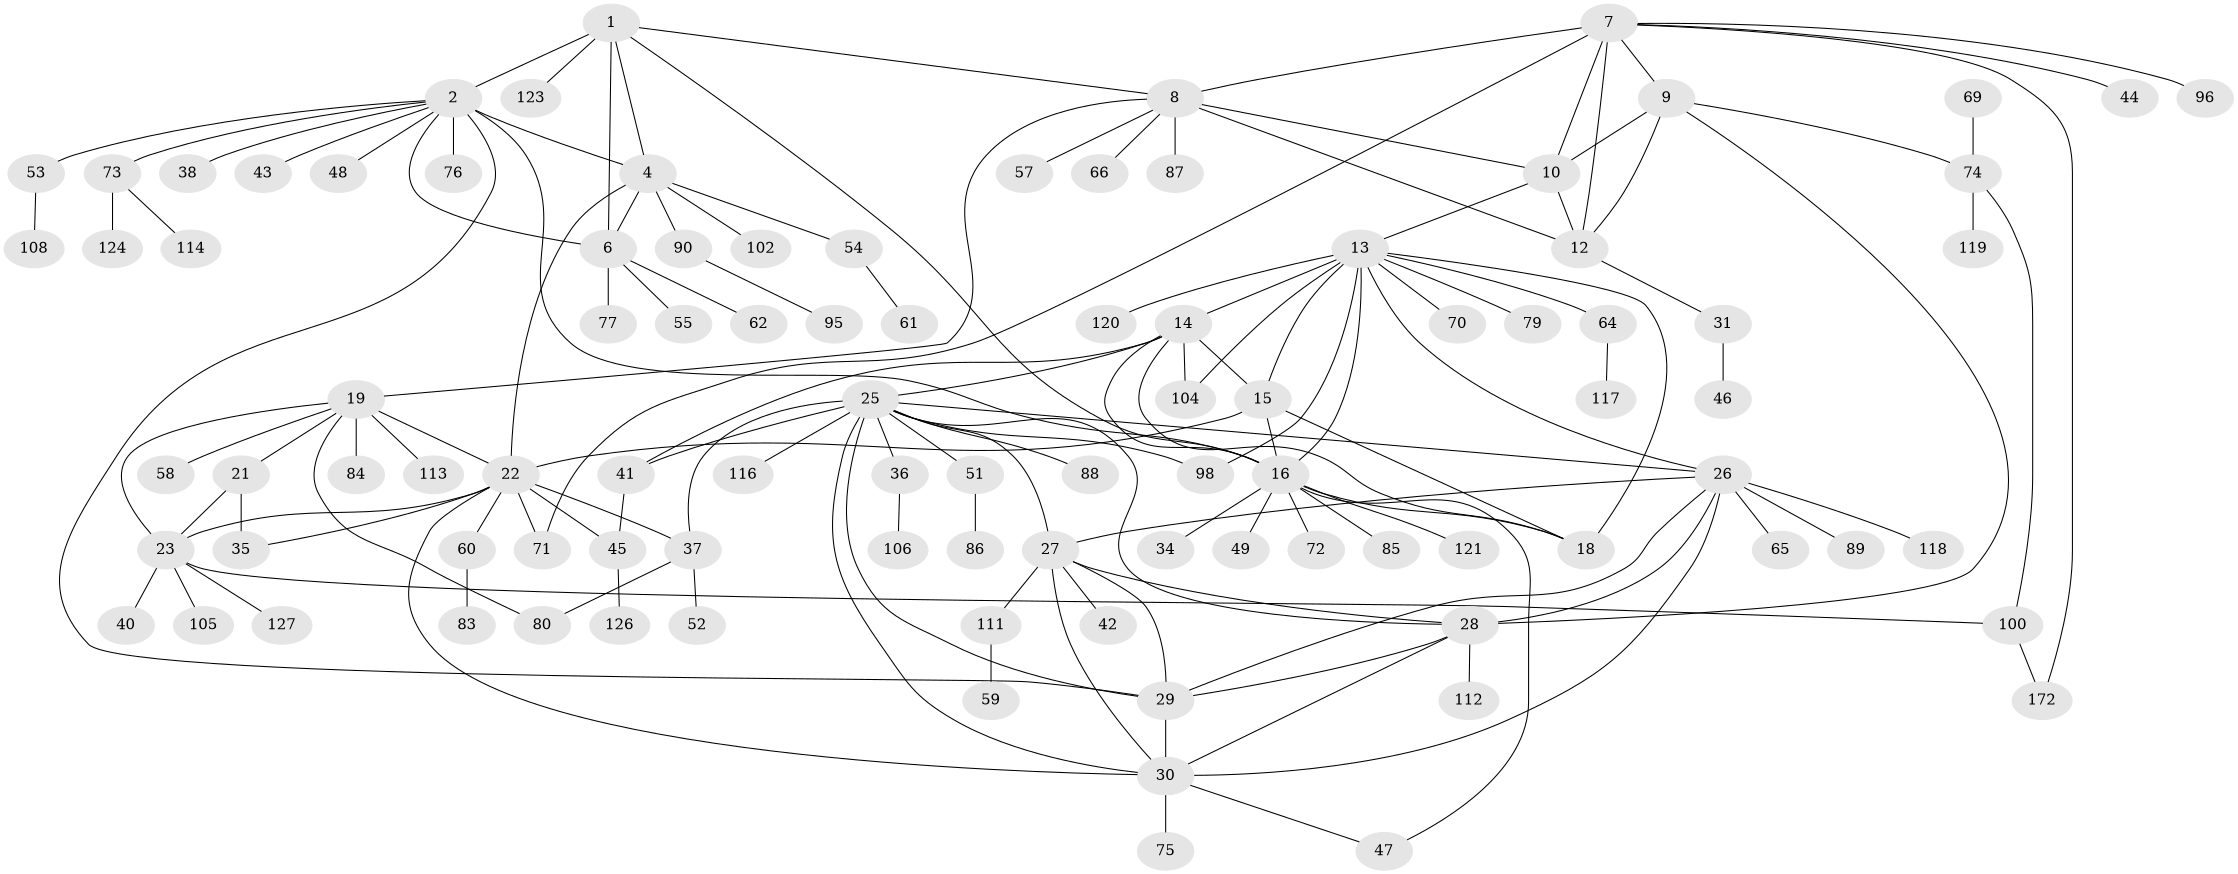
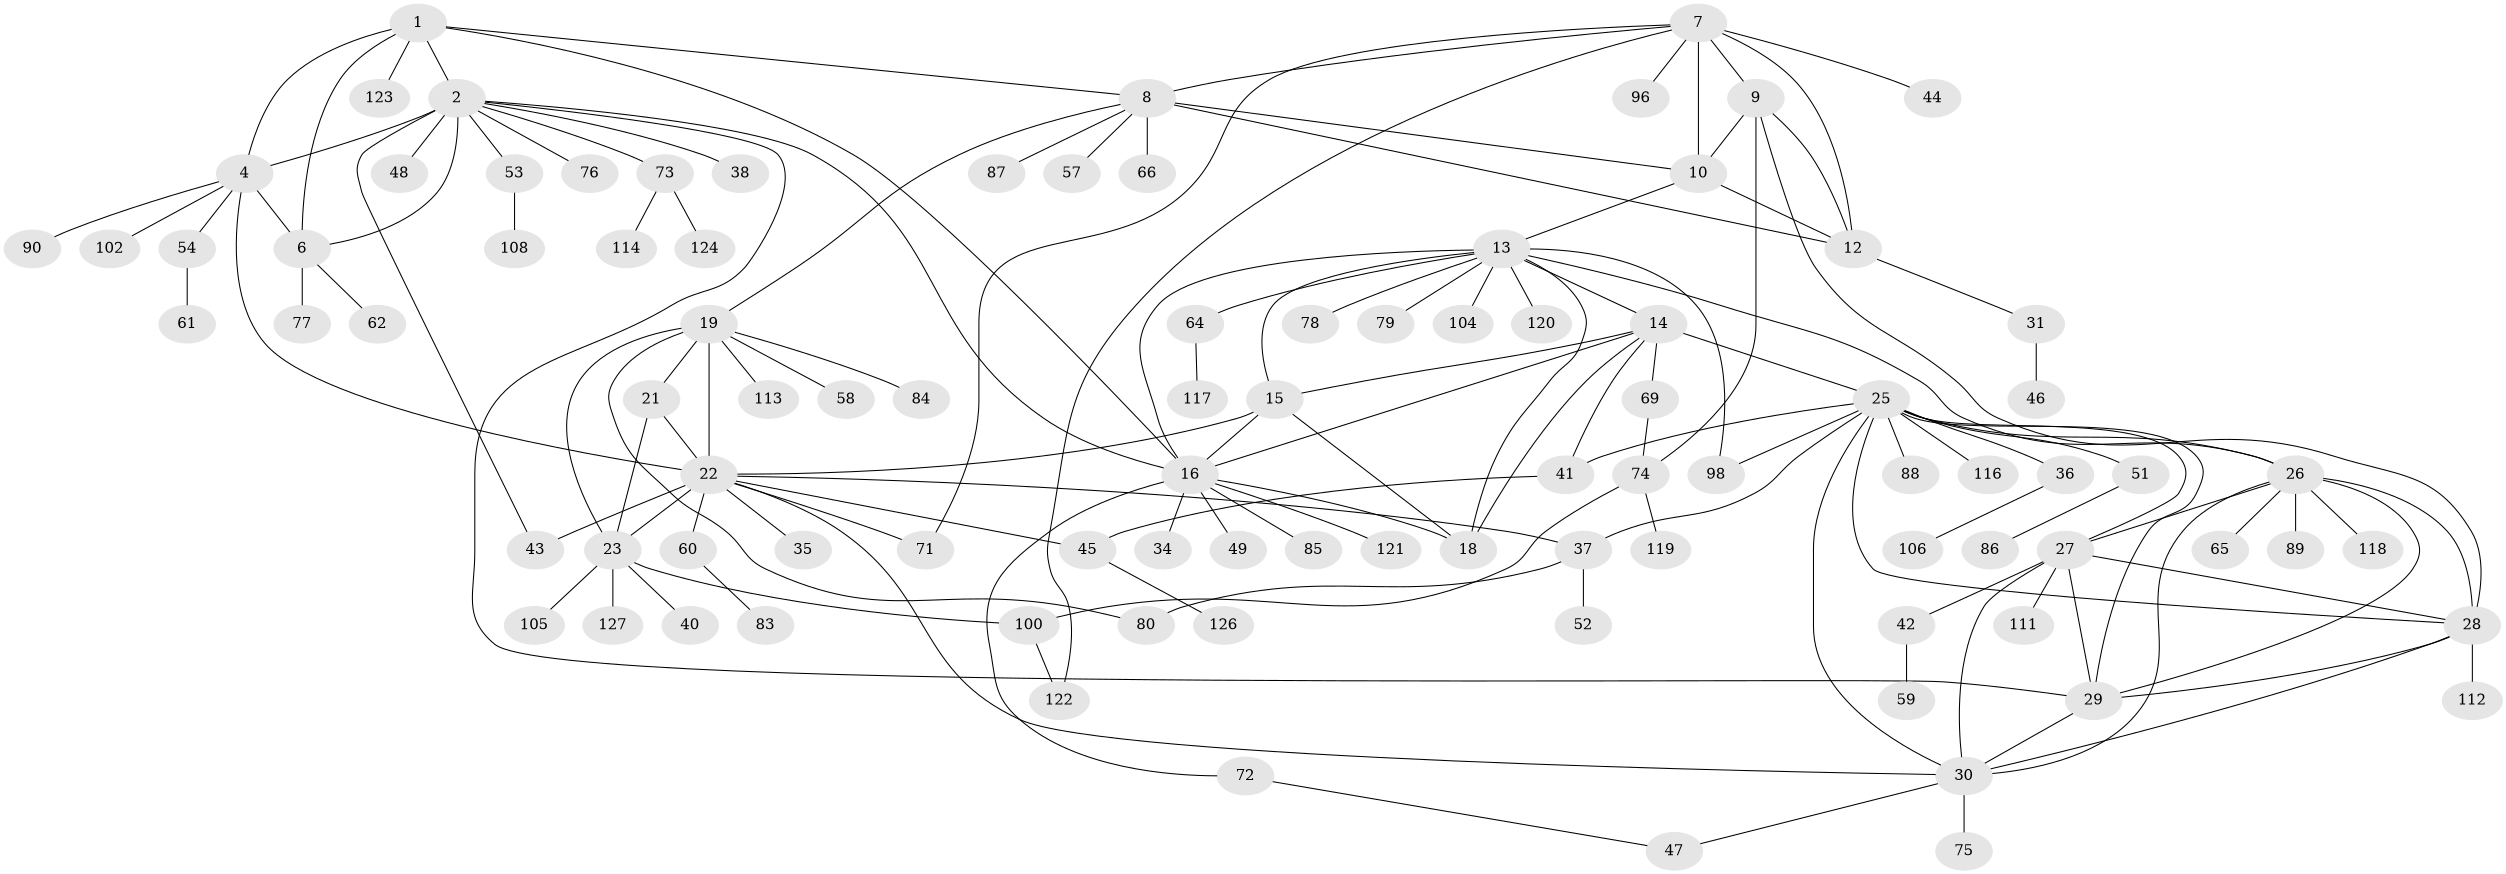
(684, 324) -> none
(834, 324) -> none
(1457, 324) -> (1310, 324)
(1185, 362) -> (1655, 362)
(241, 513) -> (680, 437)
none -> (615, 514)
(1530, 586) -> (1460, 814)
(991, 668) -> (1907, 663)
(2042, 701) -> (1059, 701)
